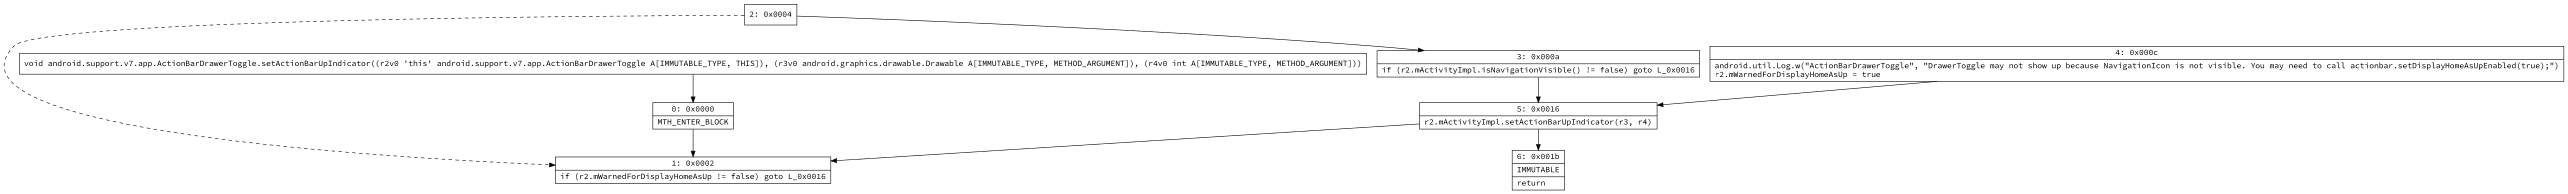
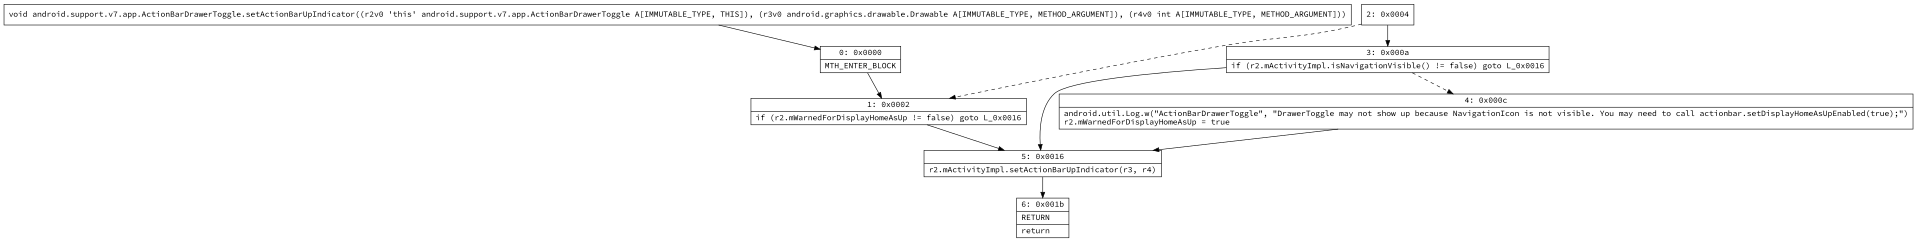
none -> (1430, 82)
(1128, 142) -> (963, 137)
(1538, 170) -> (1036, 218)
